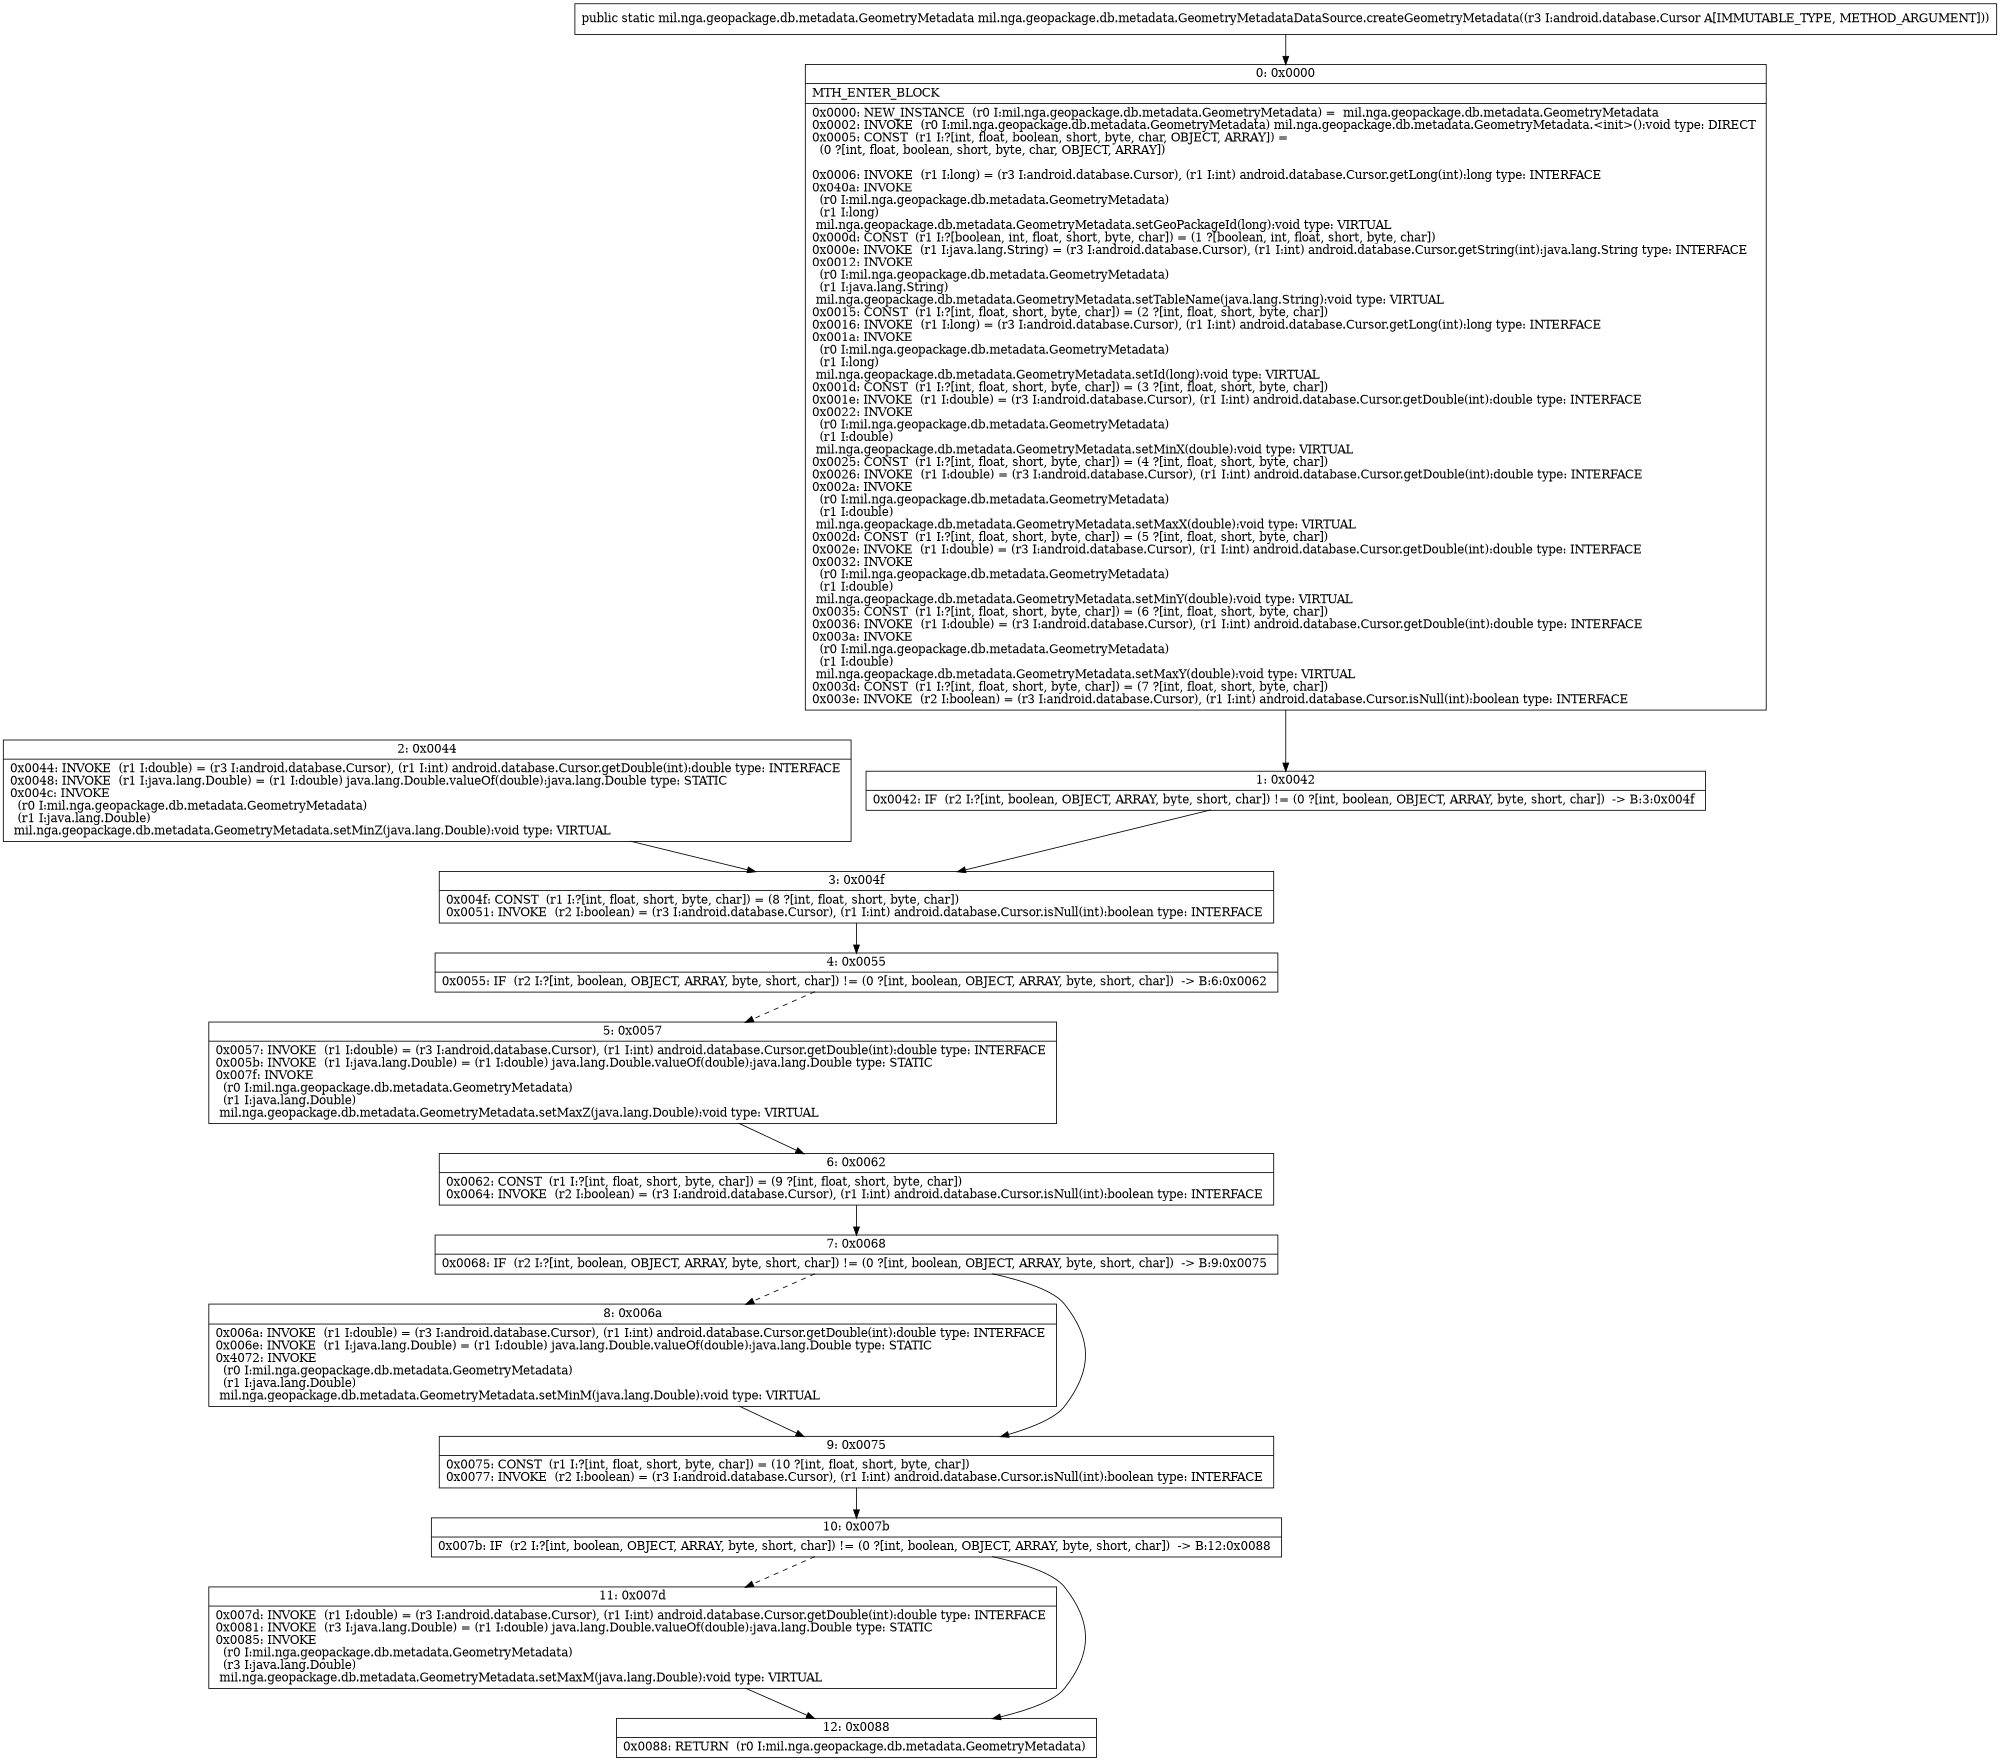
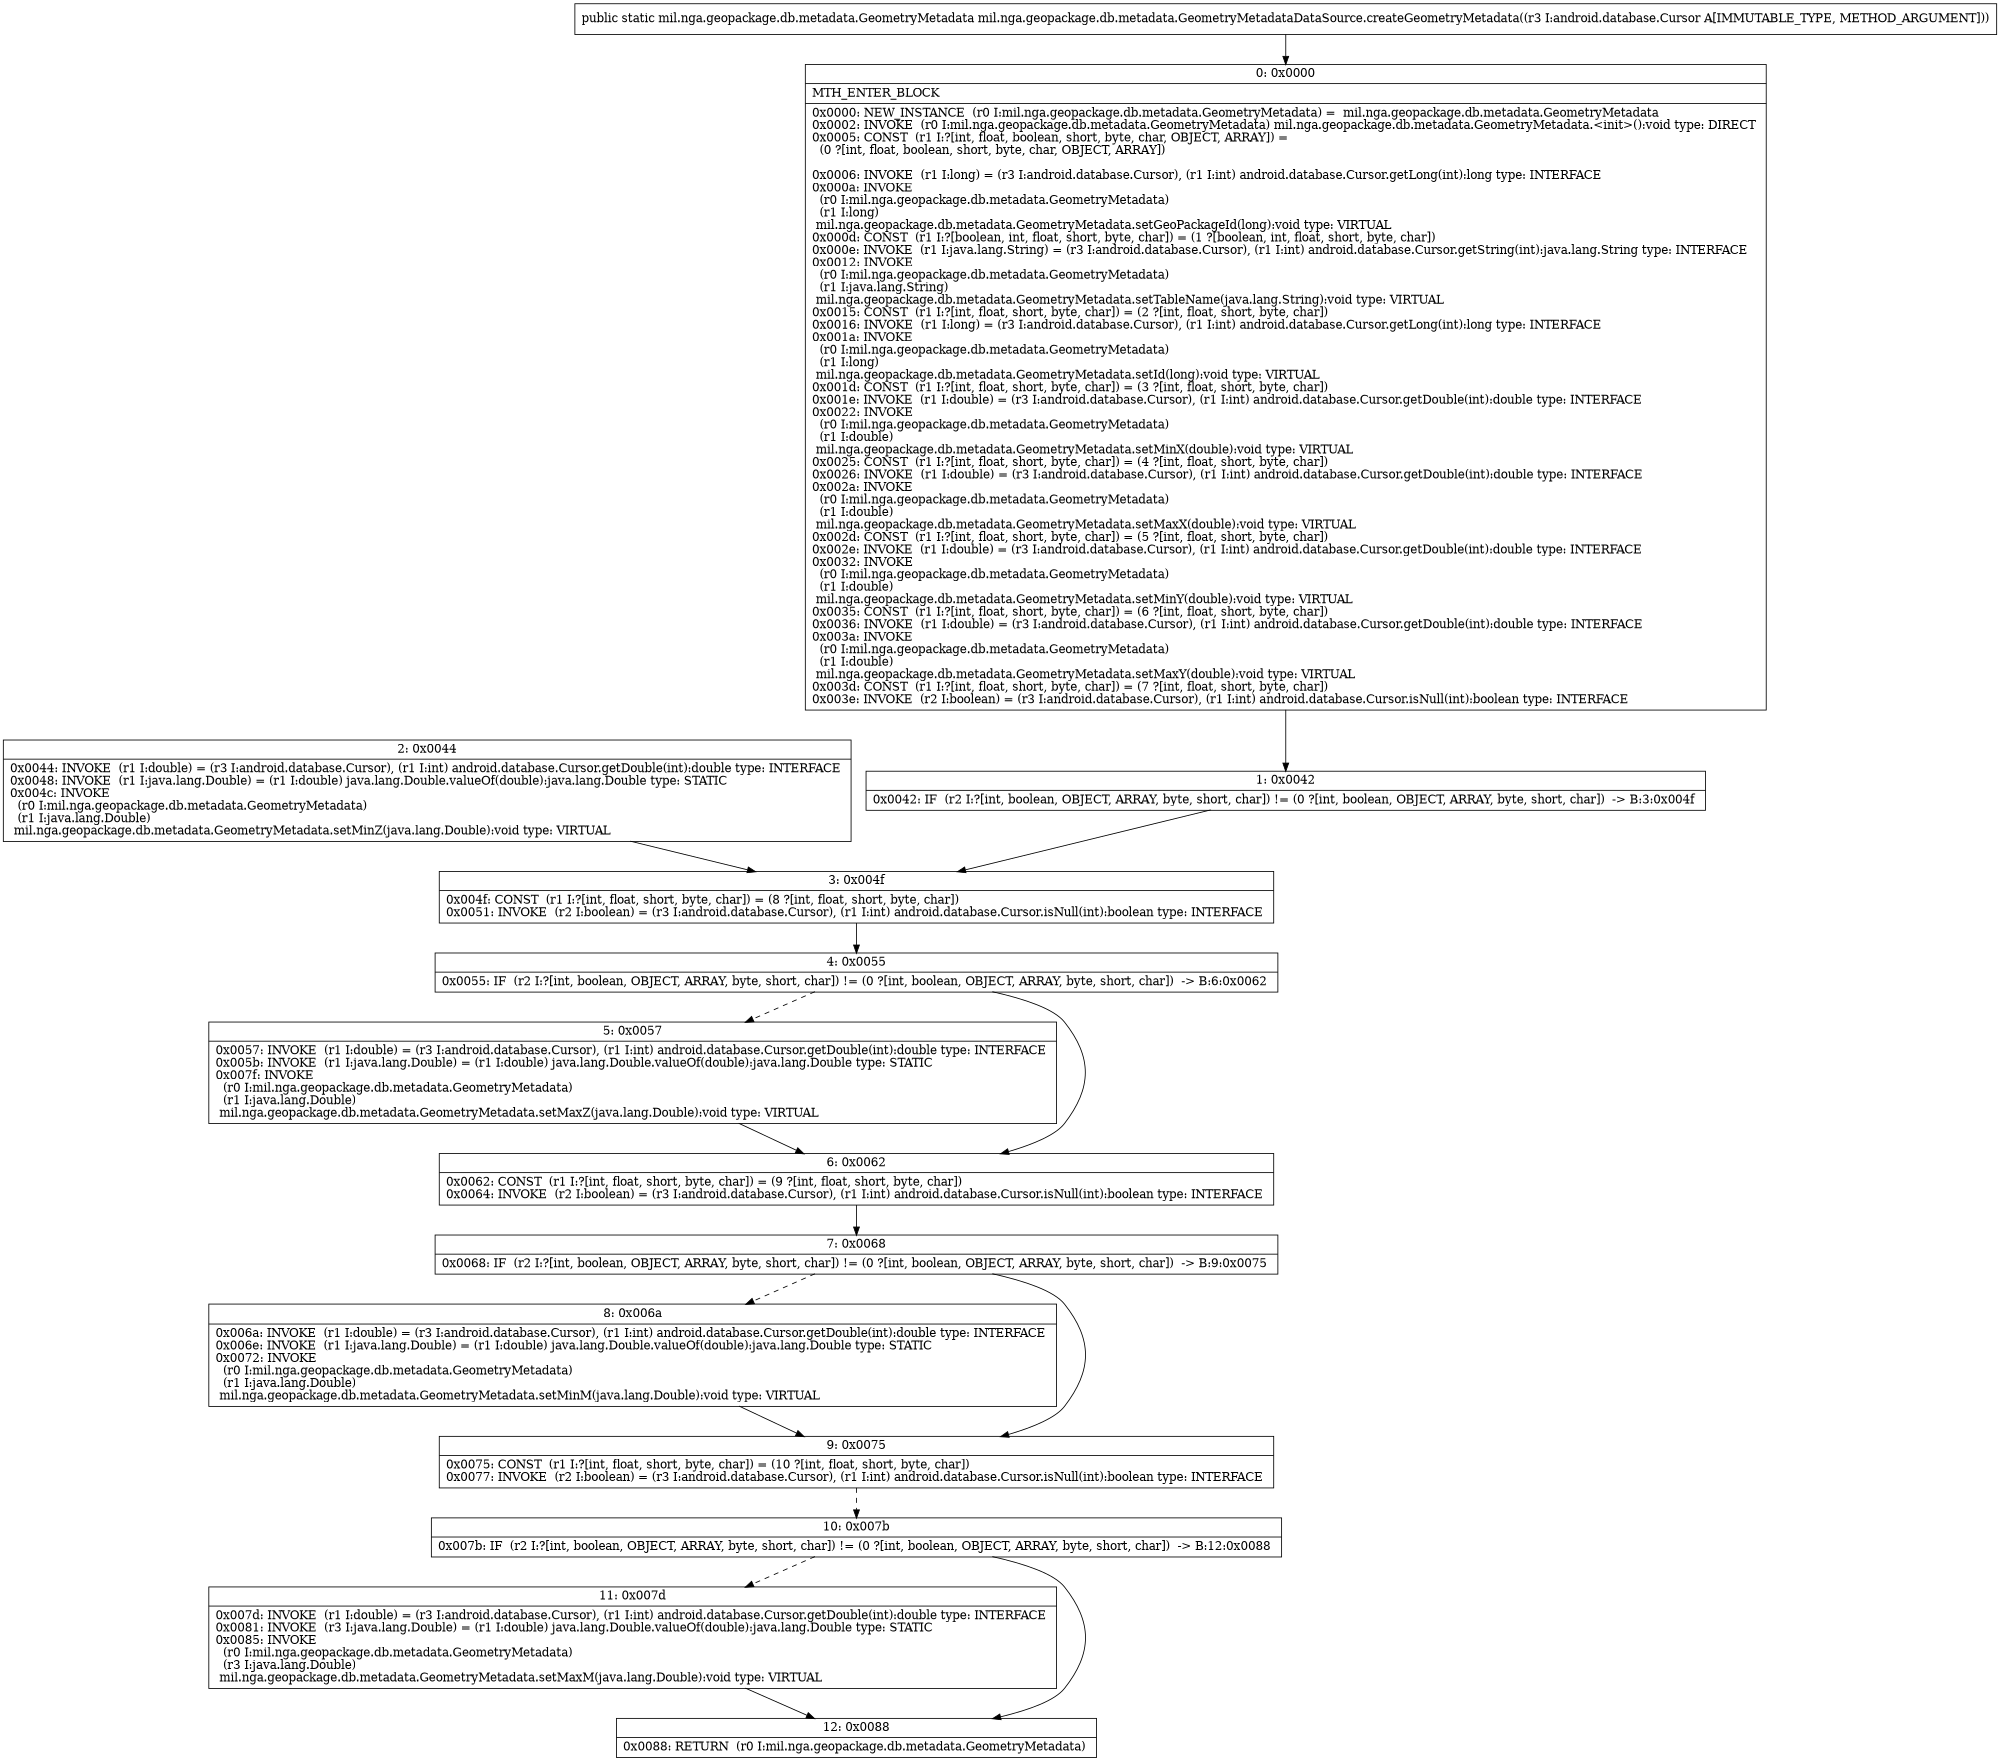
(866, 188) -> (866, 188)
none -> (1085, 1065)
(270, 1359) -> (270, 1359)
(856, 1499) -> (856, 1499)
